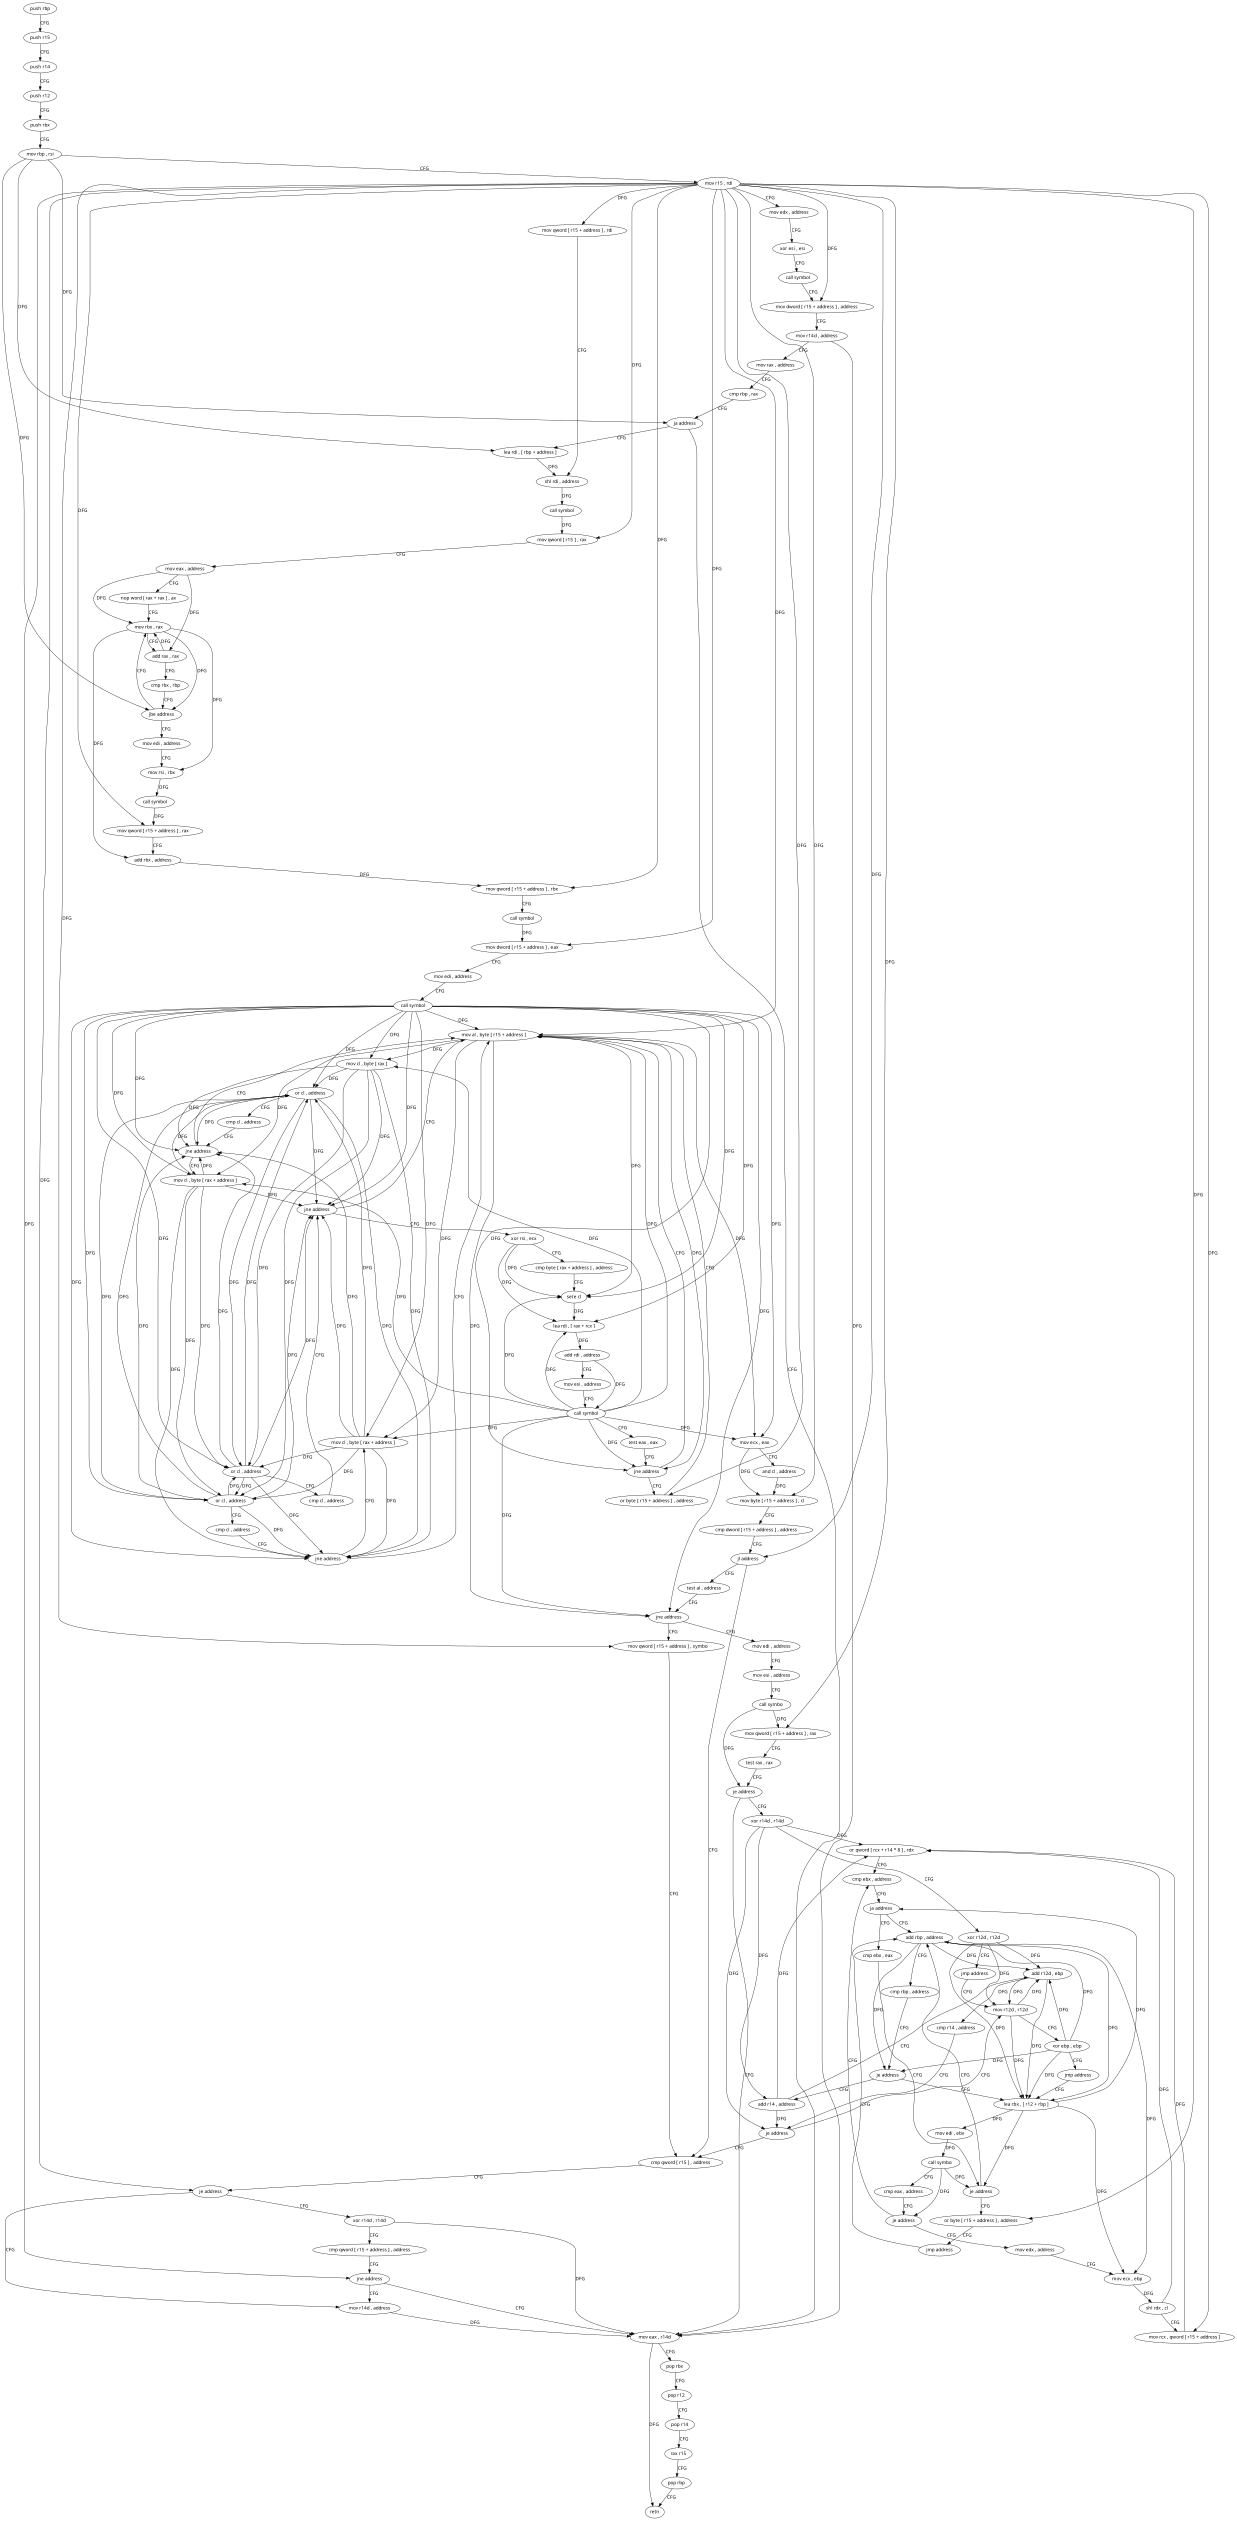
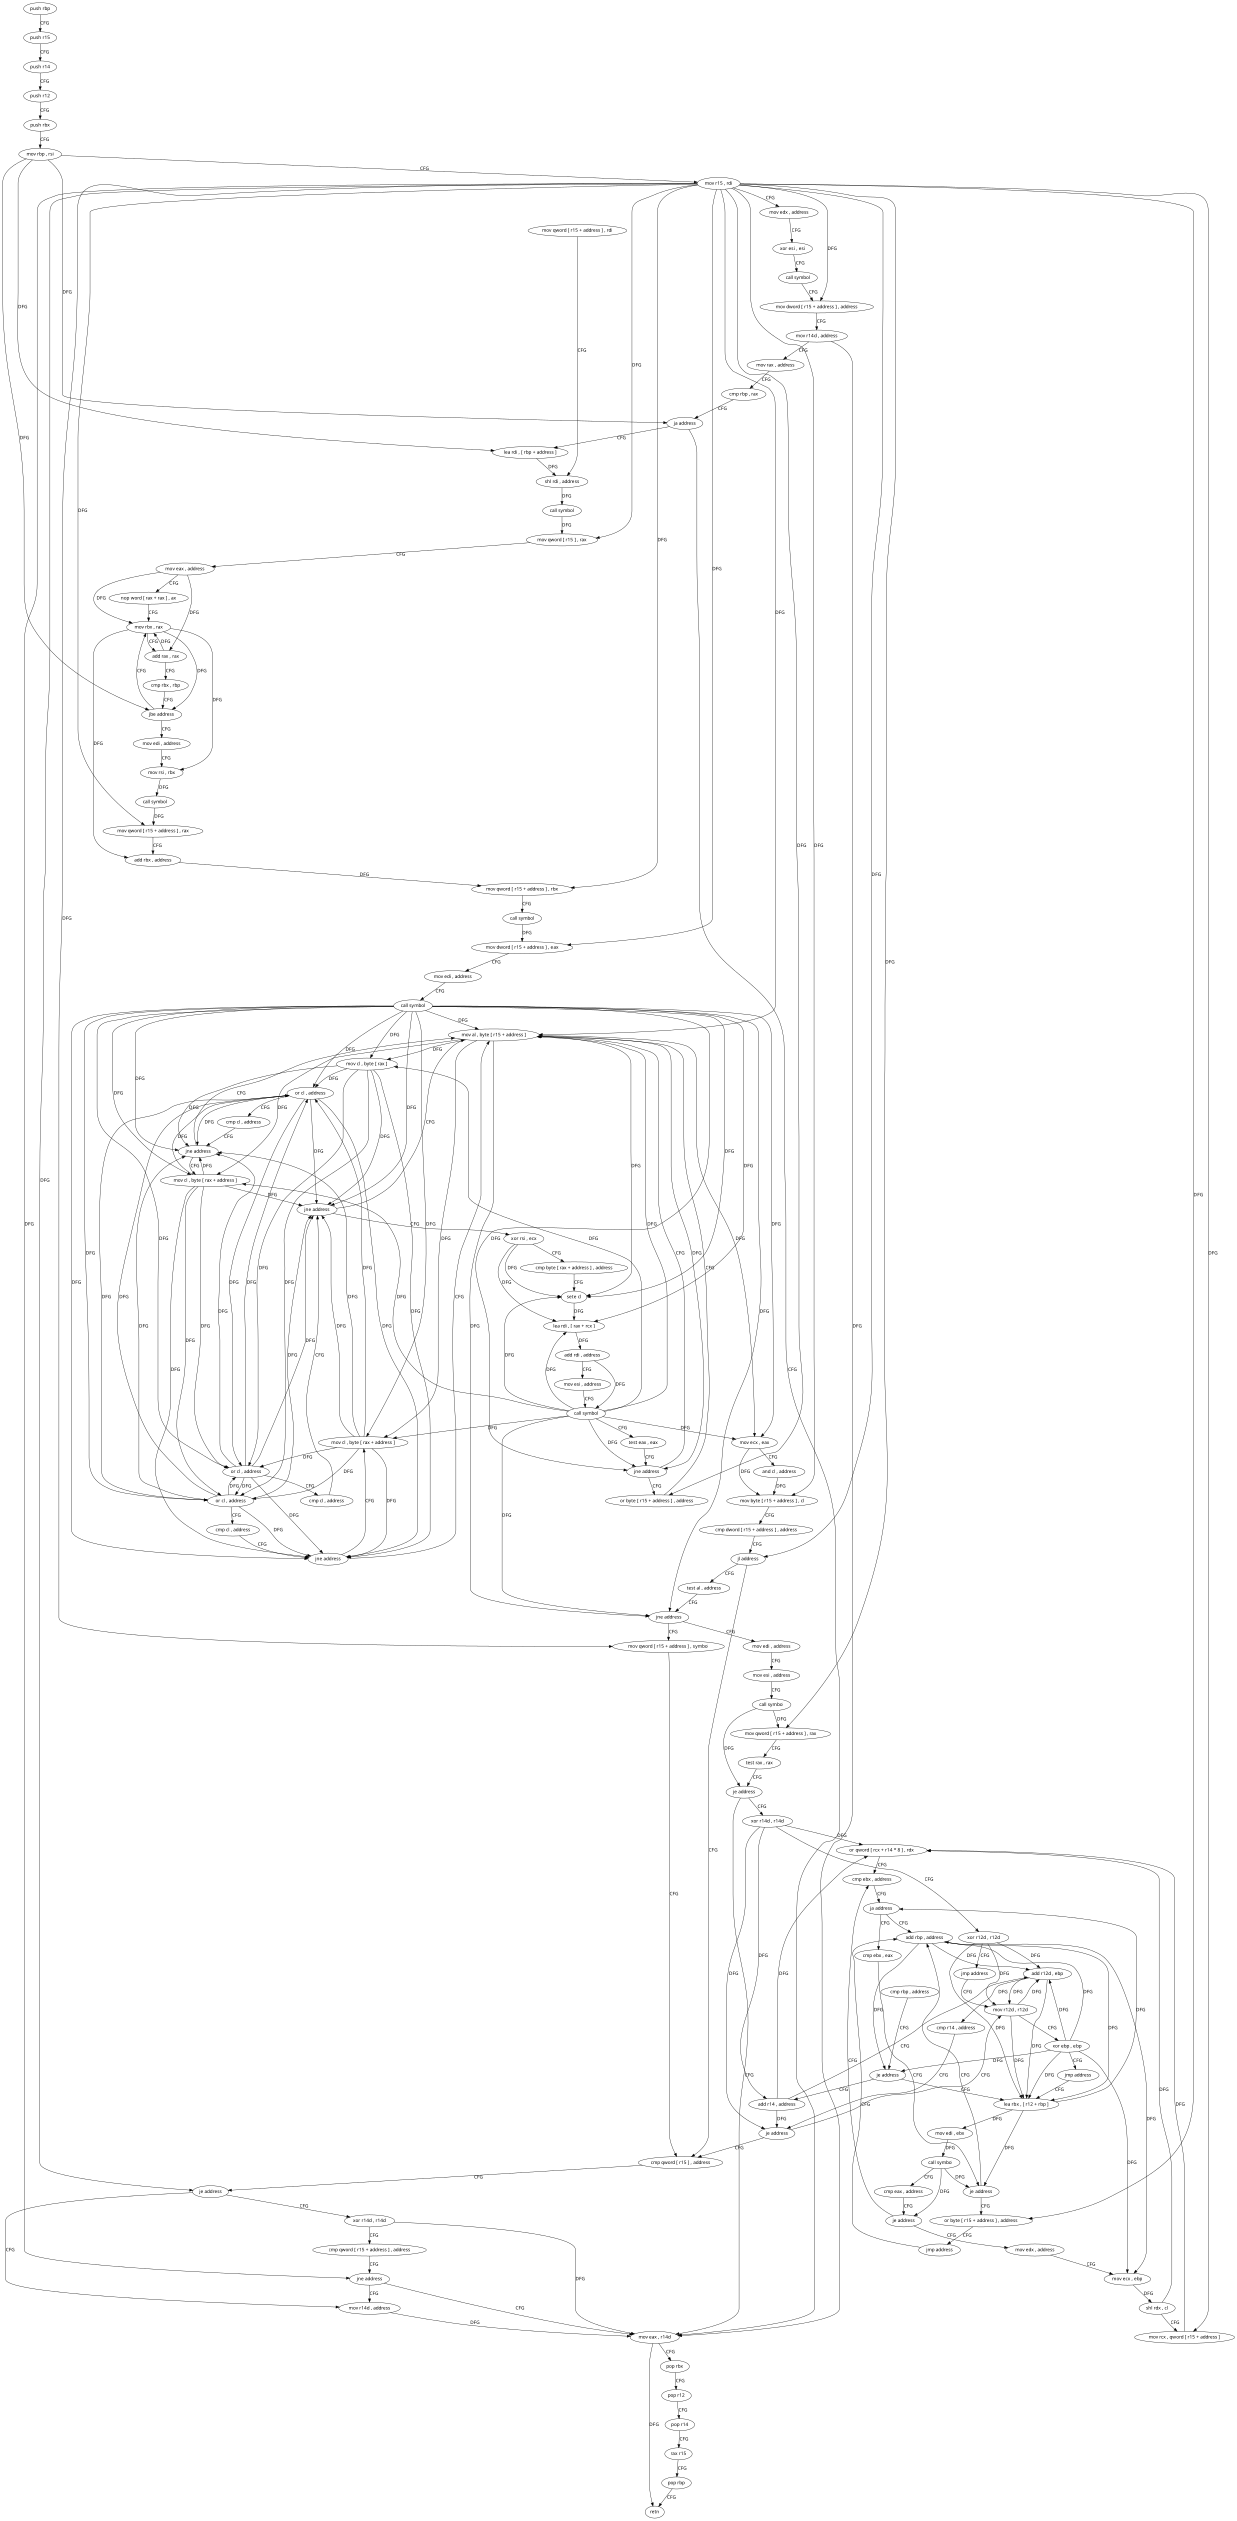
(636, 191) -> none
(914, 1963) -> none
(1096, 2178) -> (1127, 2152)
